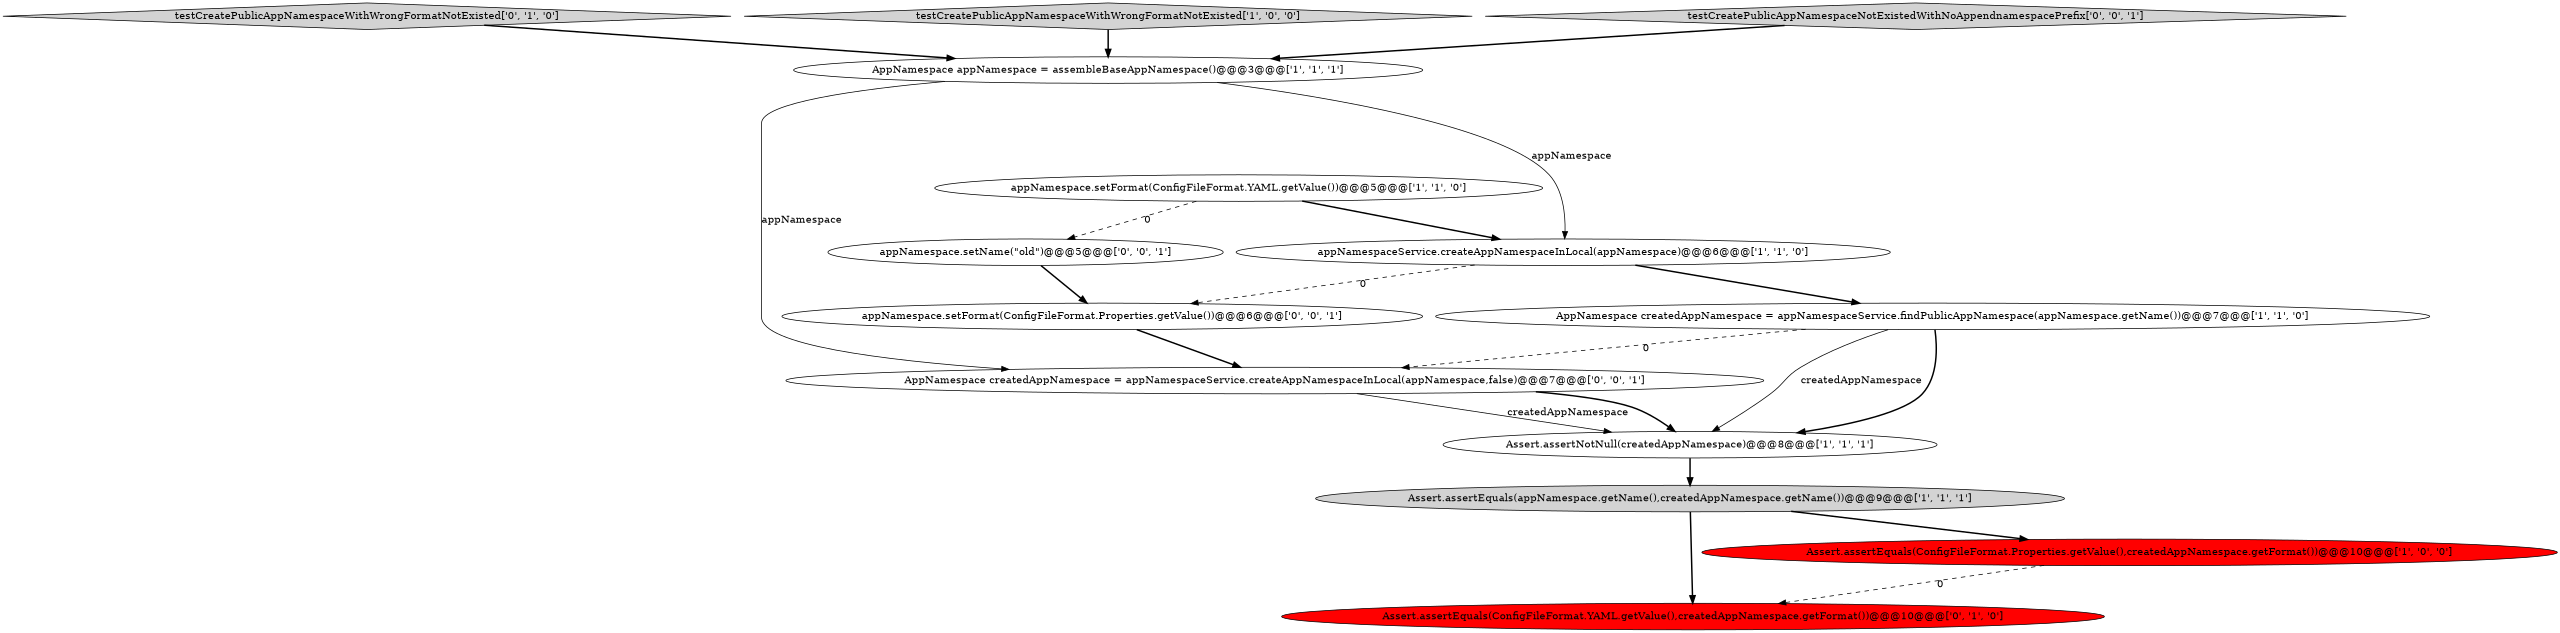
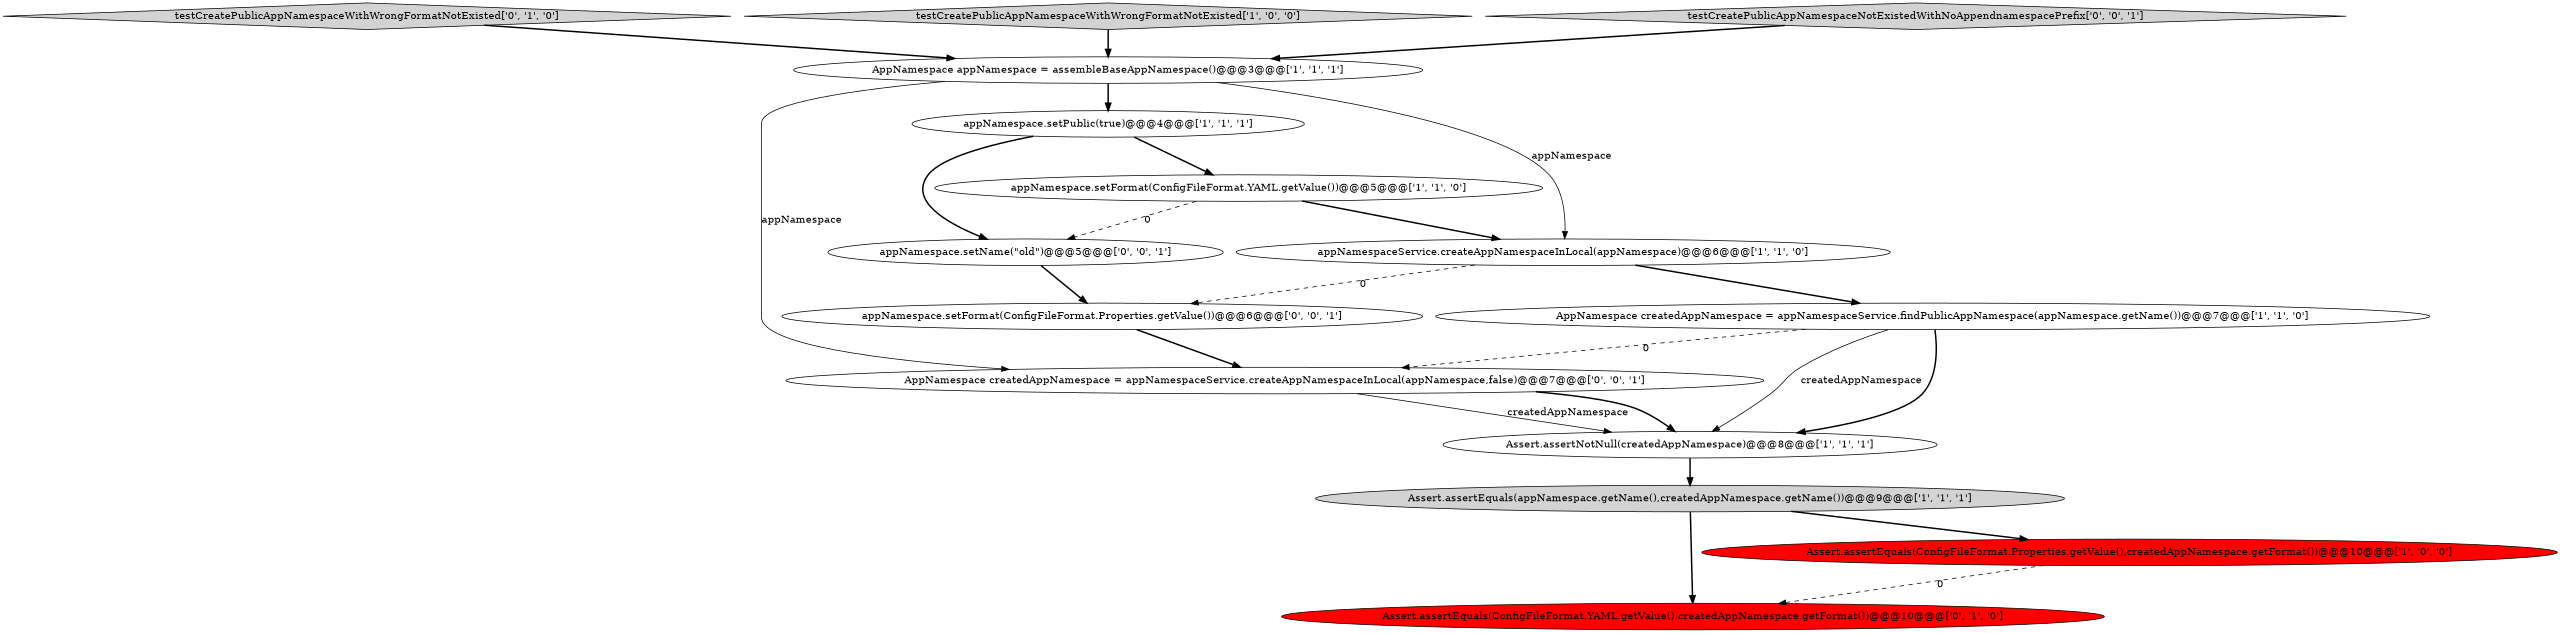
none -> (1108, 124)
